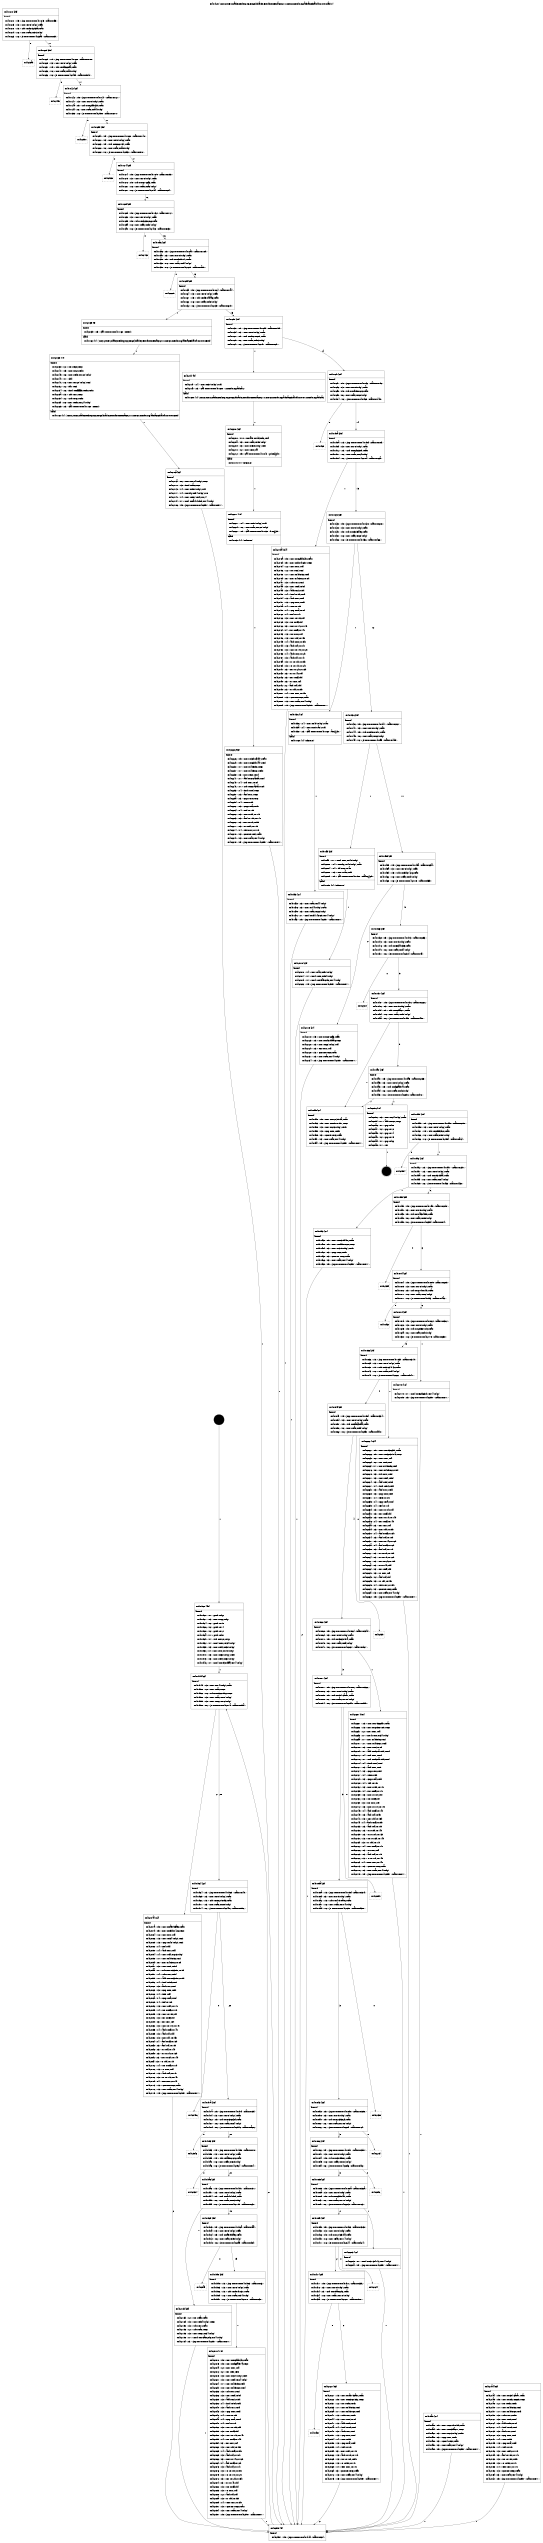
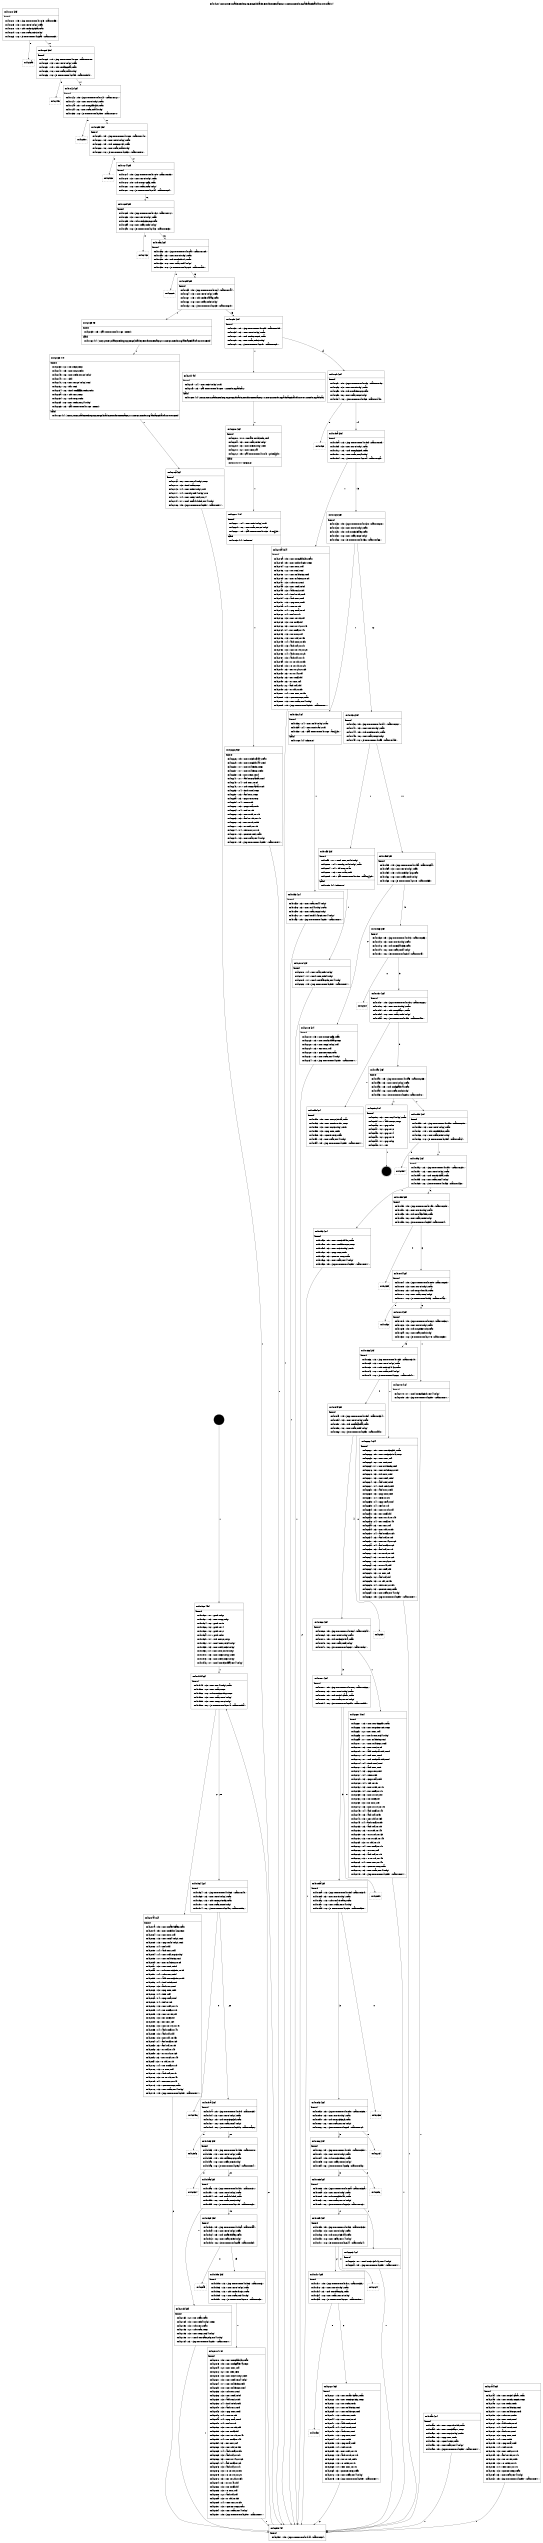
(368, 1102) -> (418, 1104)
